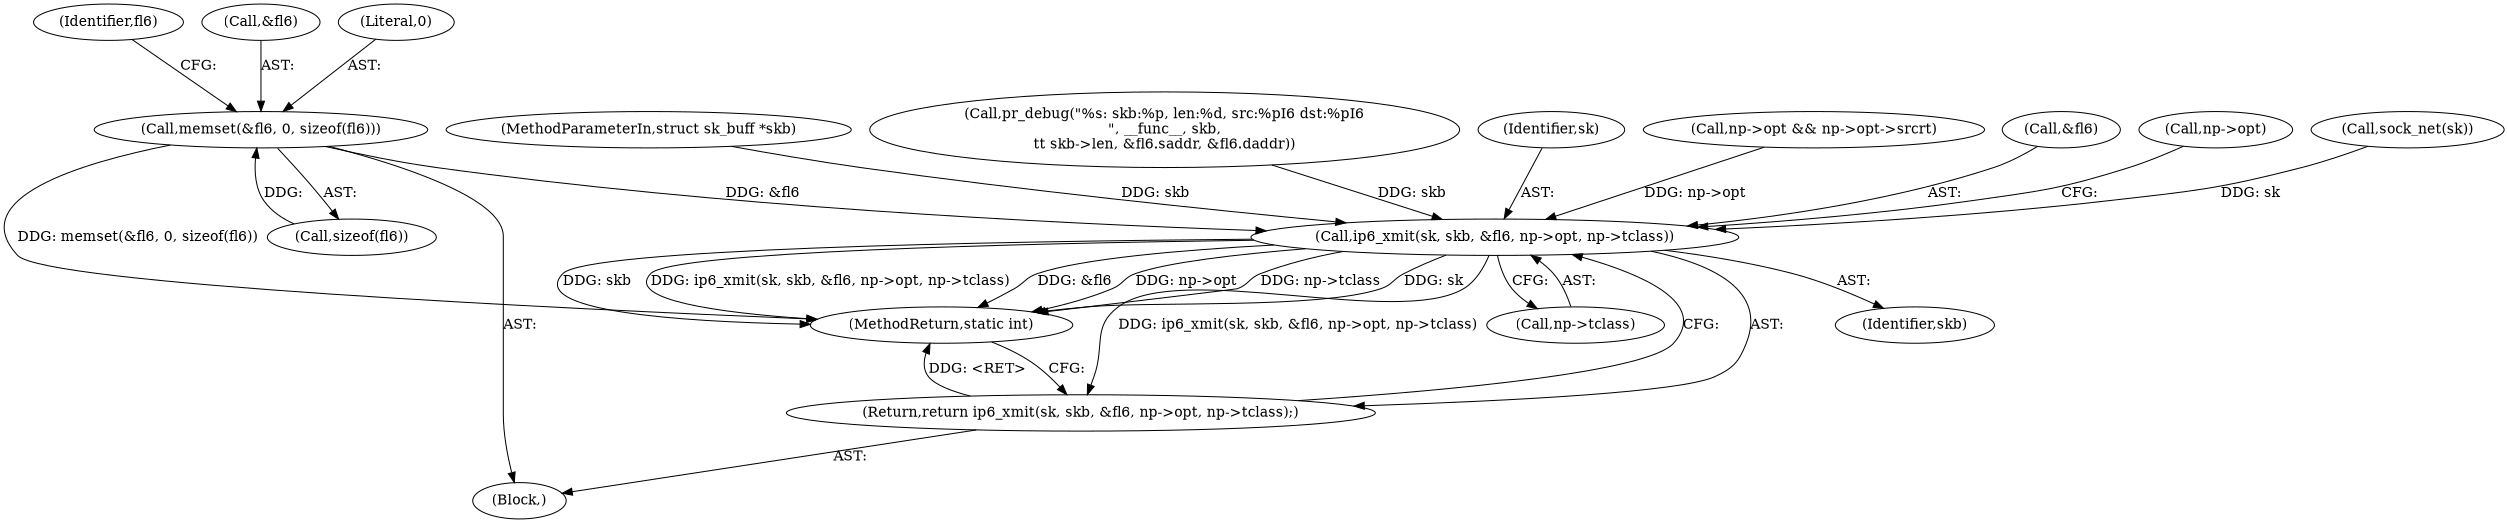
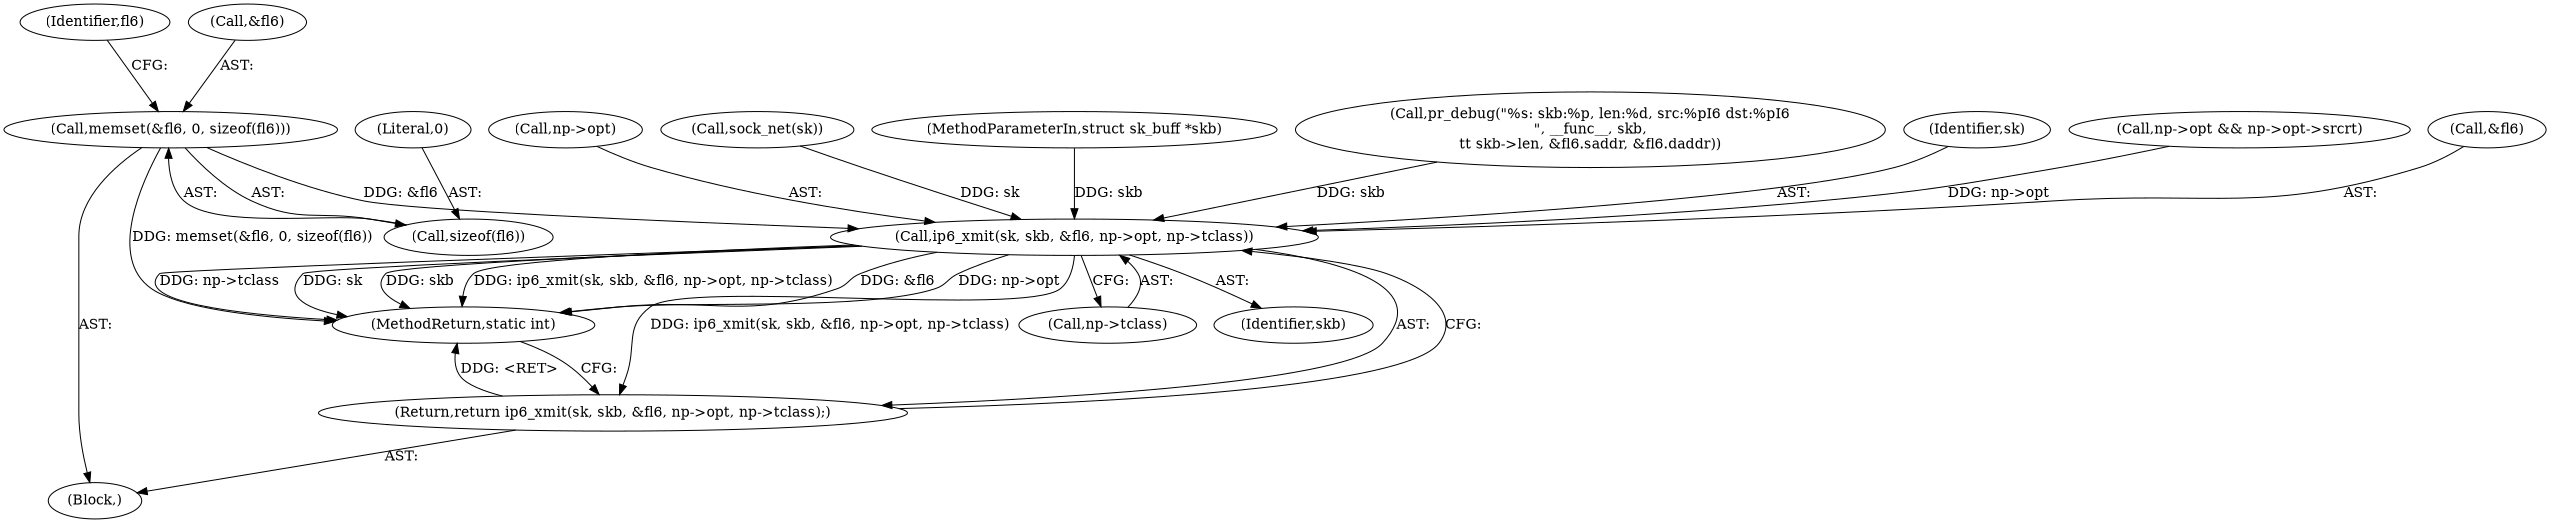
(334, 72) -> (438, 179)
(286, 193) -> (203, 193)
(2082, 193) -> (808, 193)
